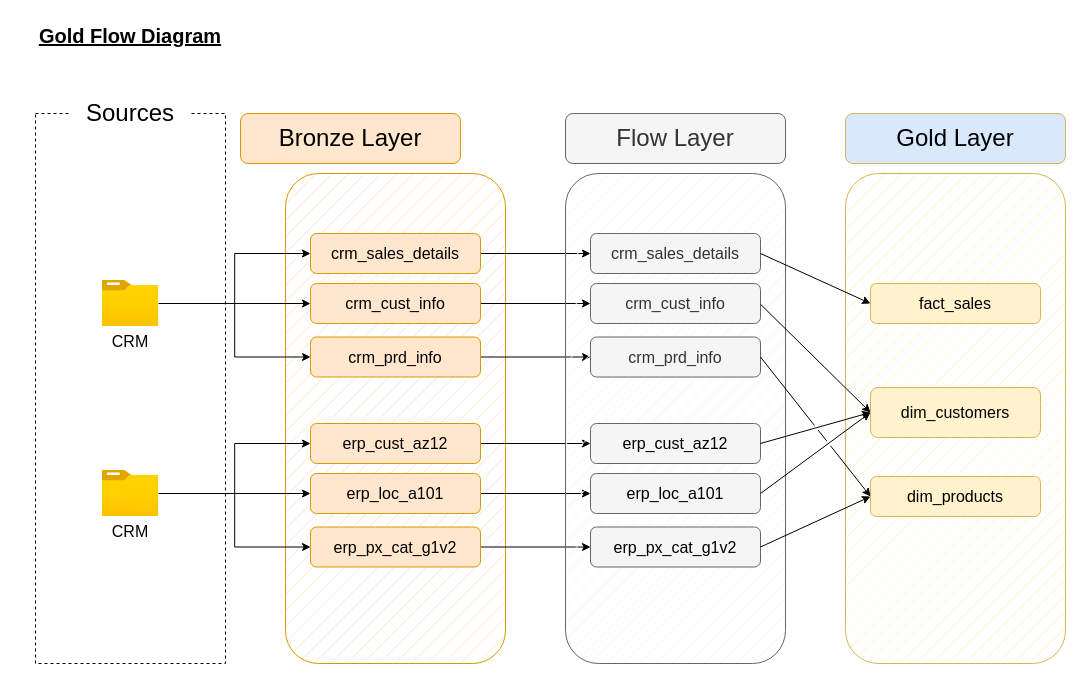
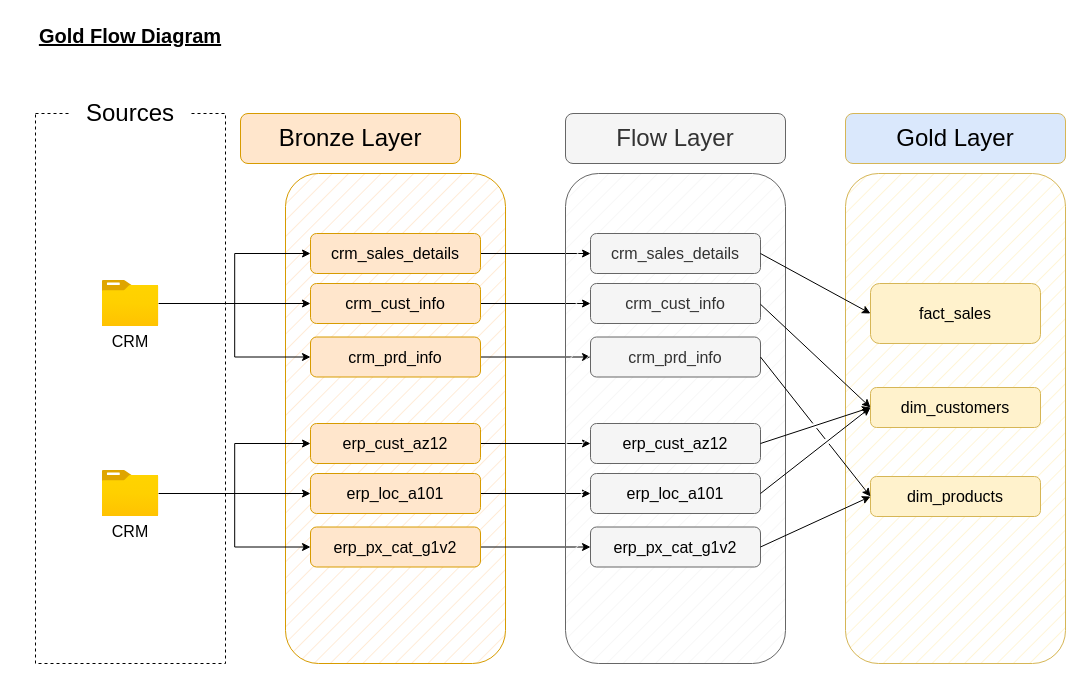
(956, 304) -> (956, 314)
(956, 413) -> (956, 408)
